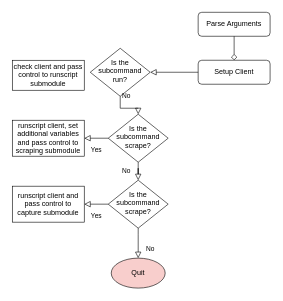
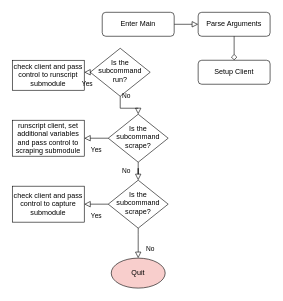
none -> (138, 24)
none -> (183, 24)
none -> (90, 72)
(178, 72) -> none
(48, 204) -> (48, 204)
